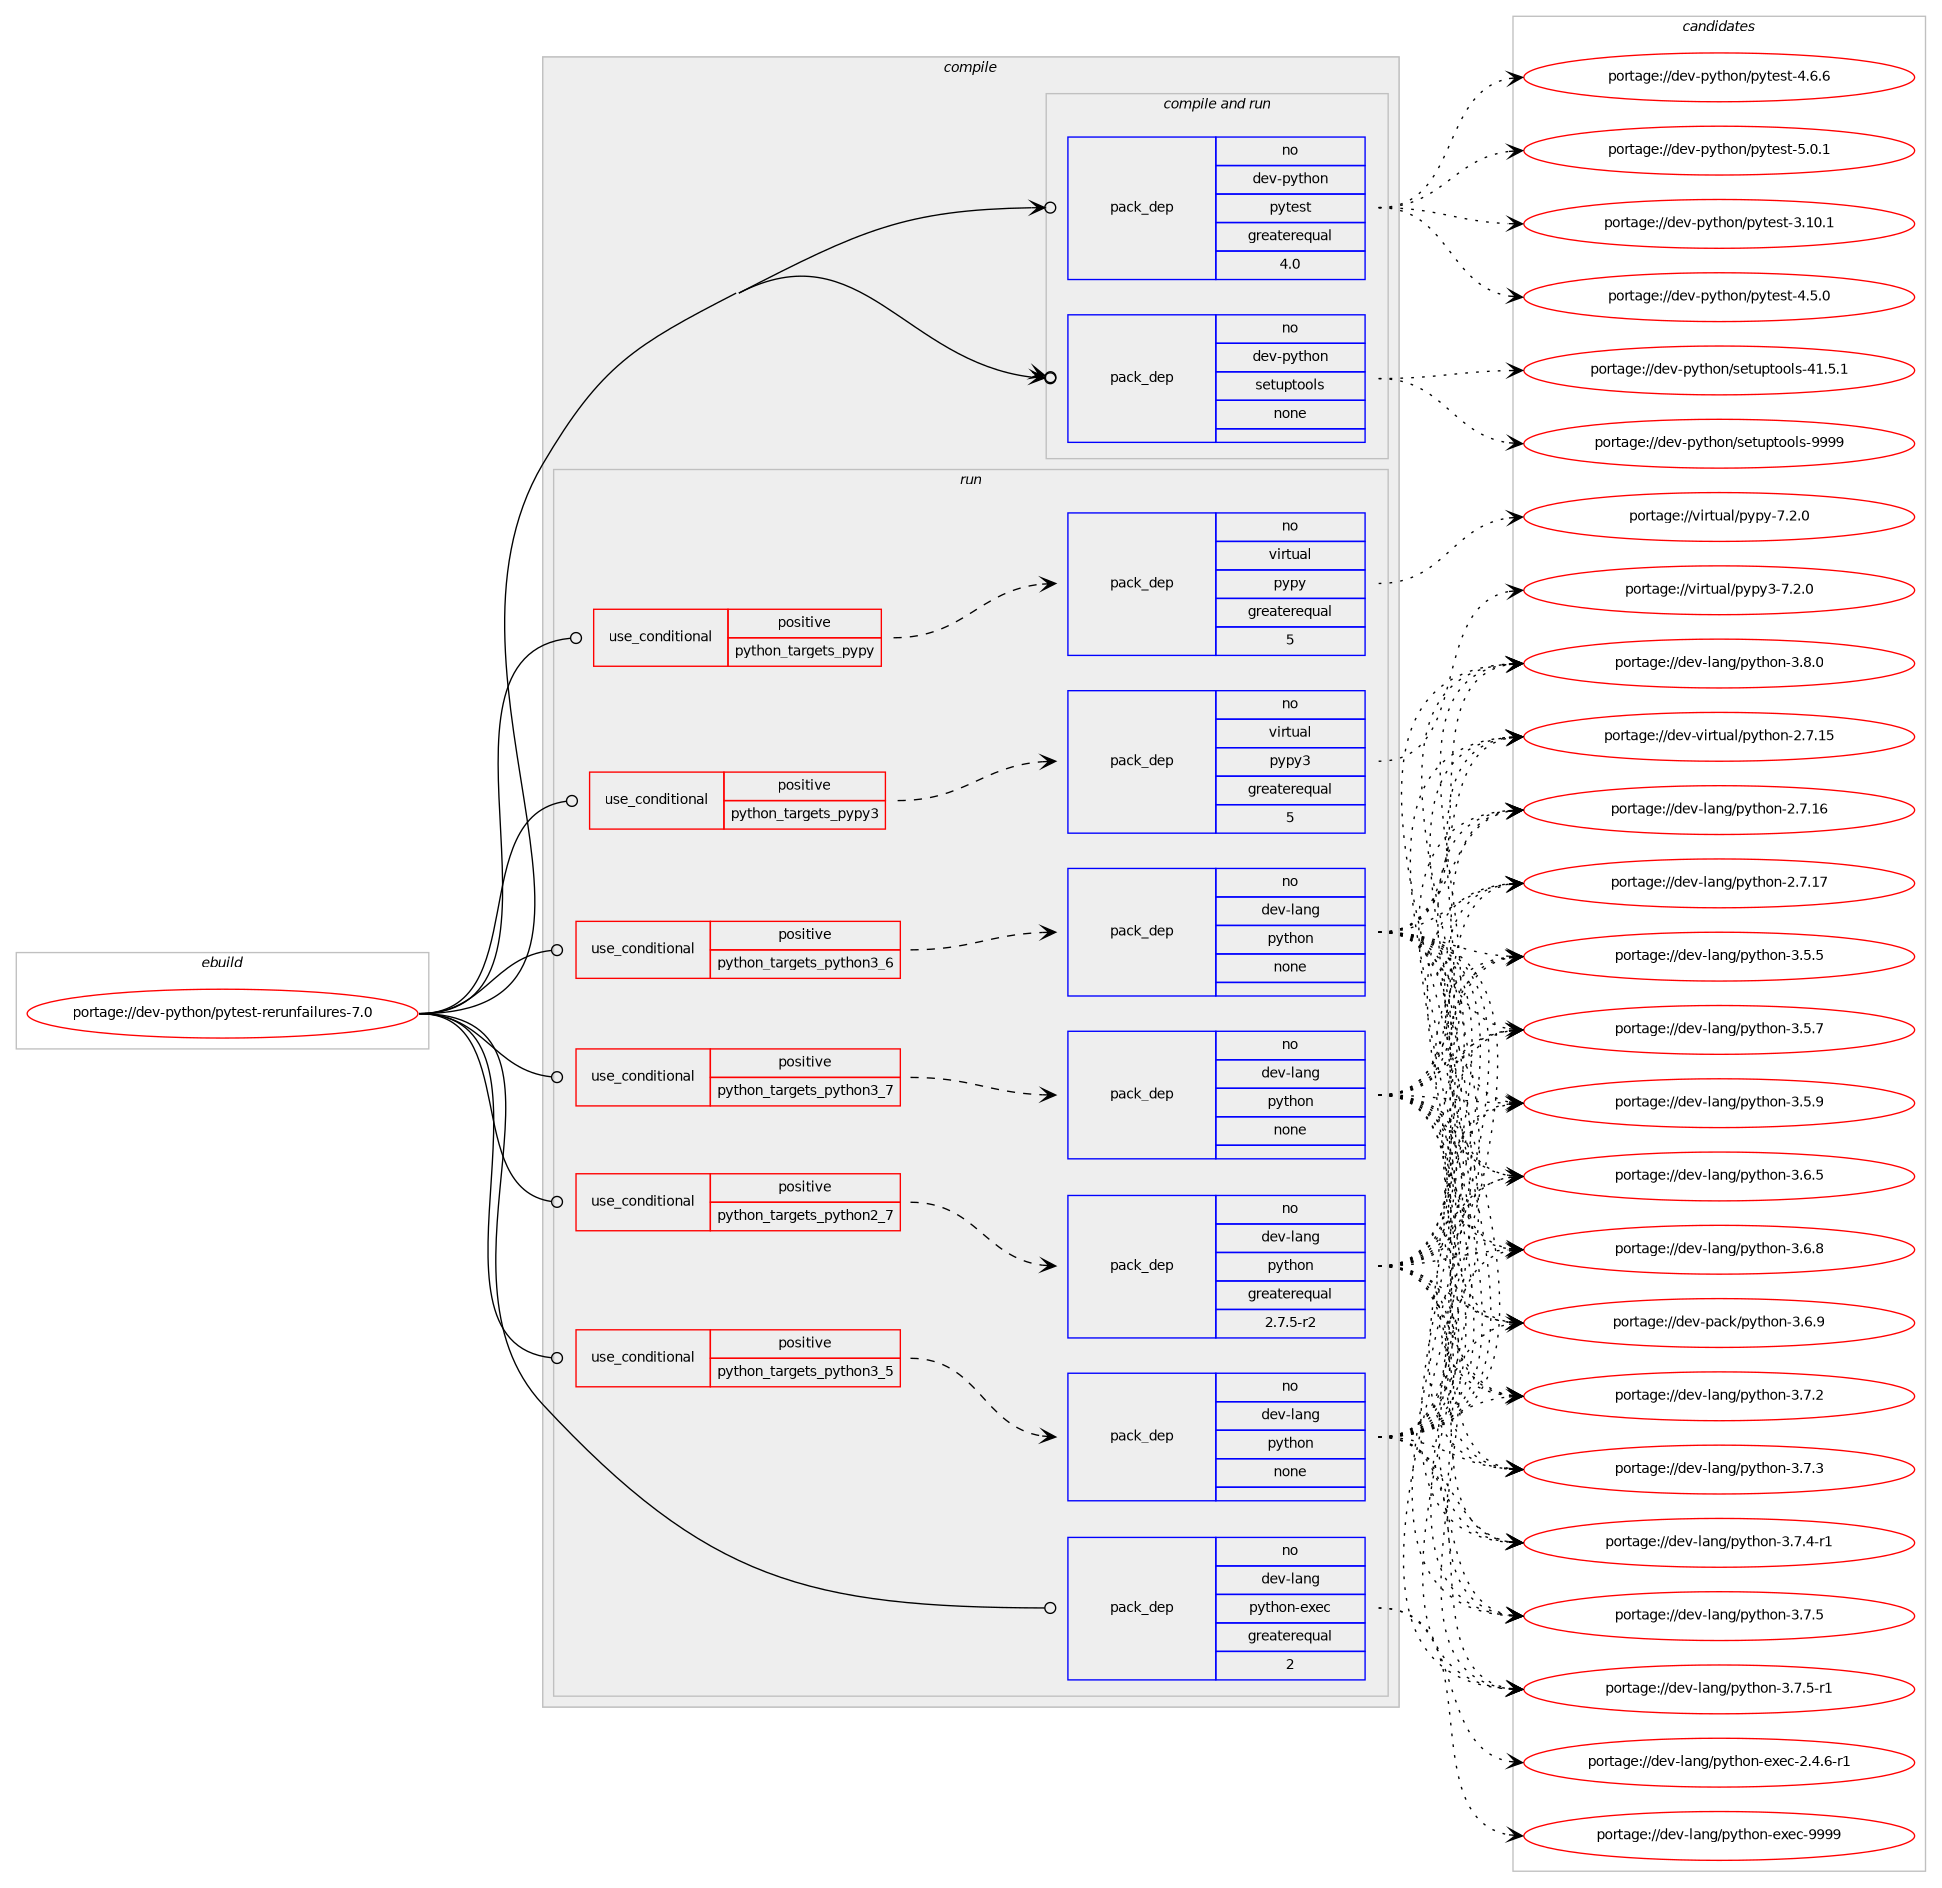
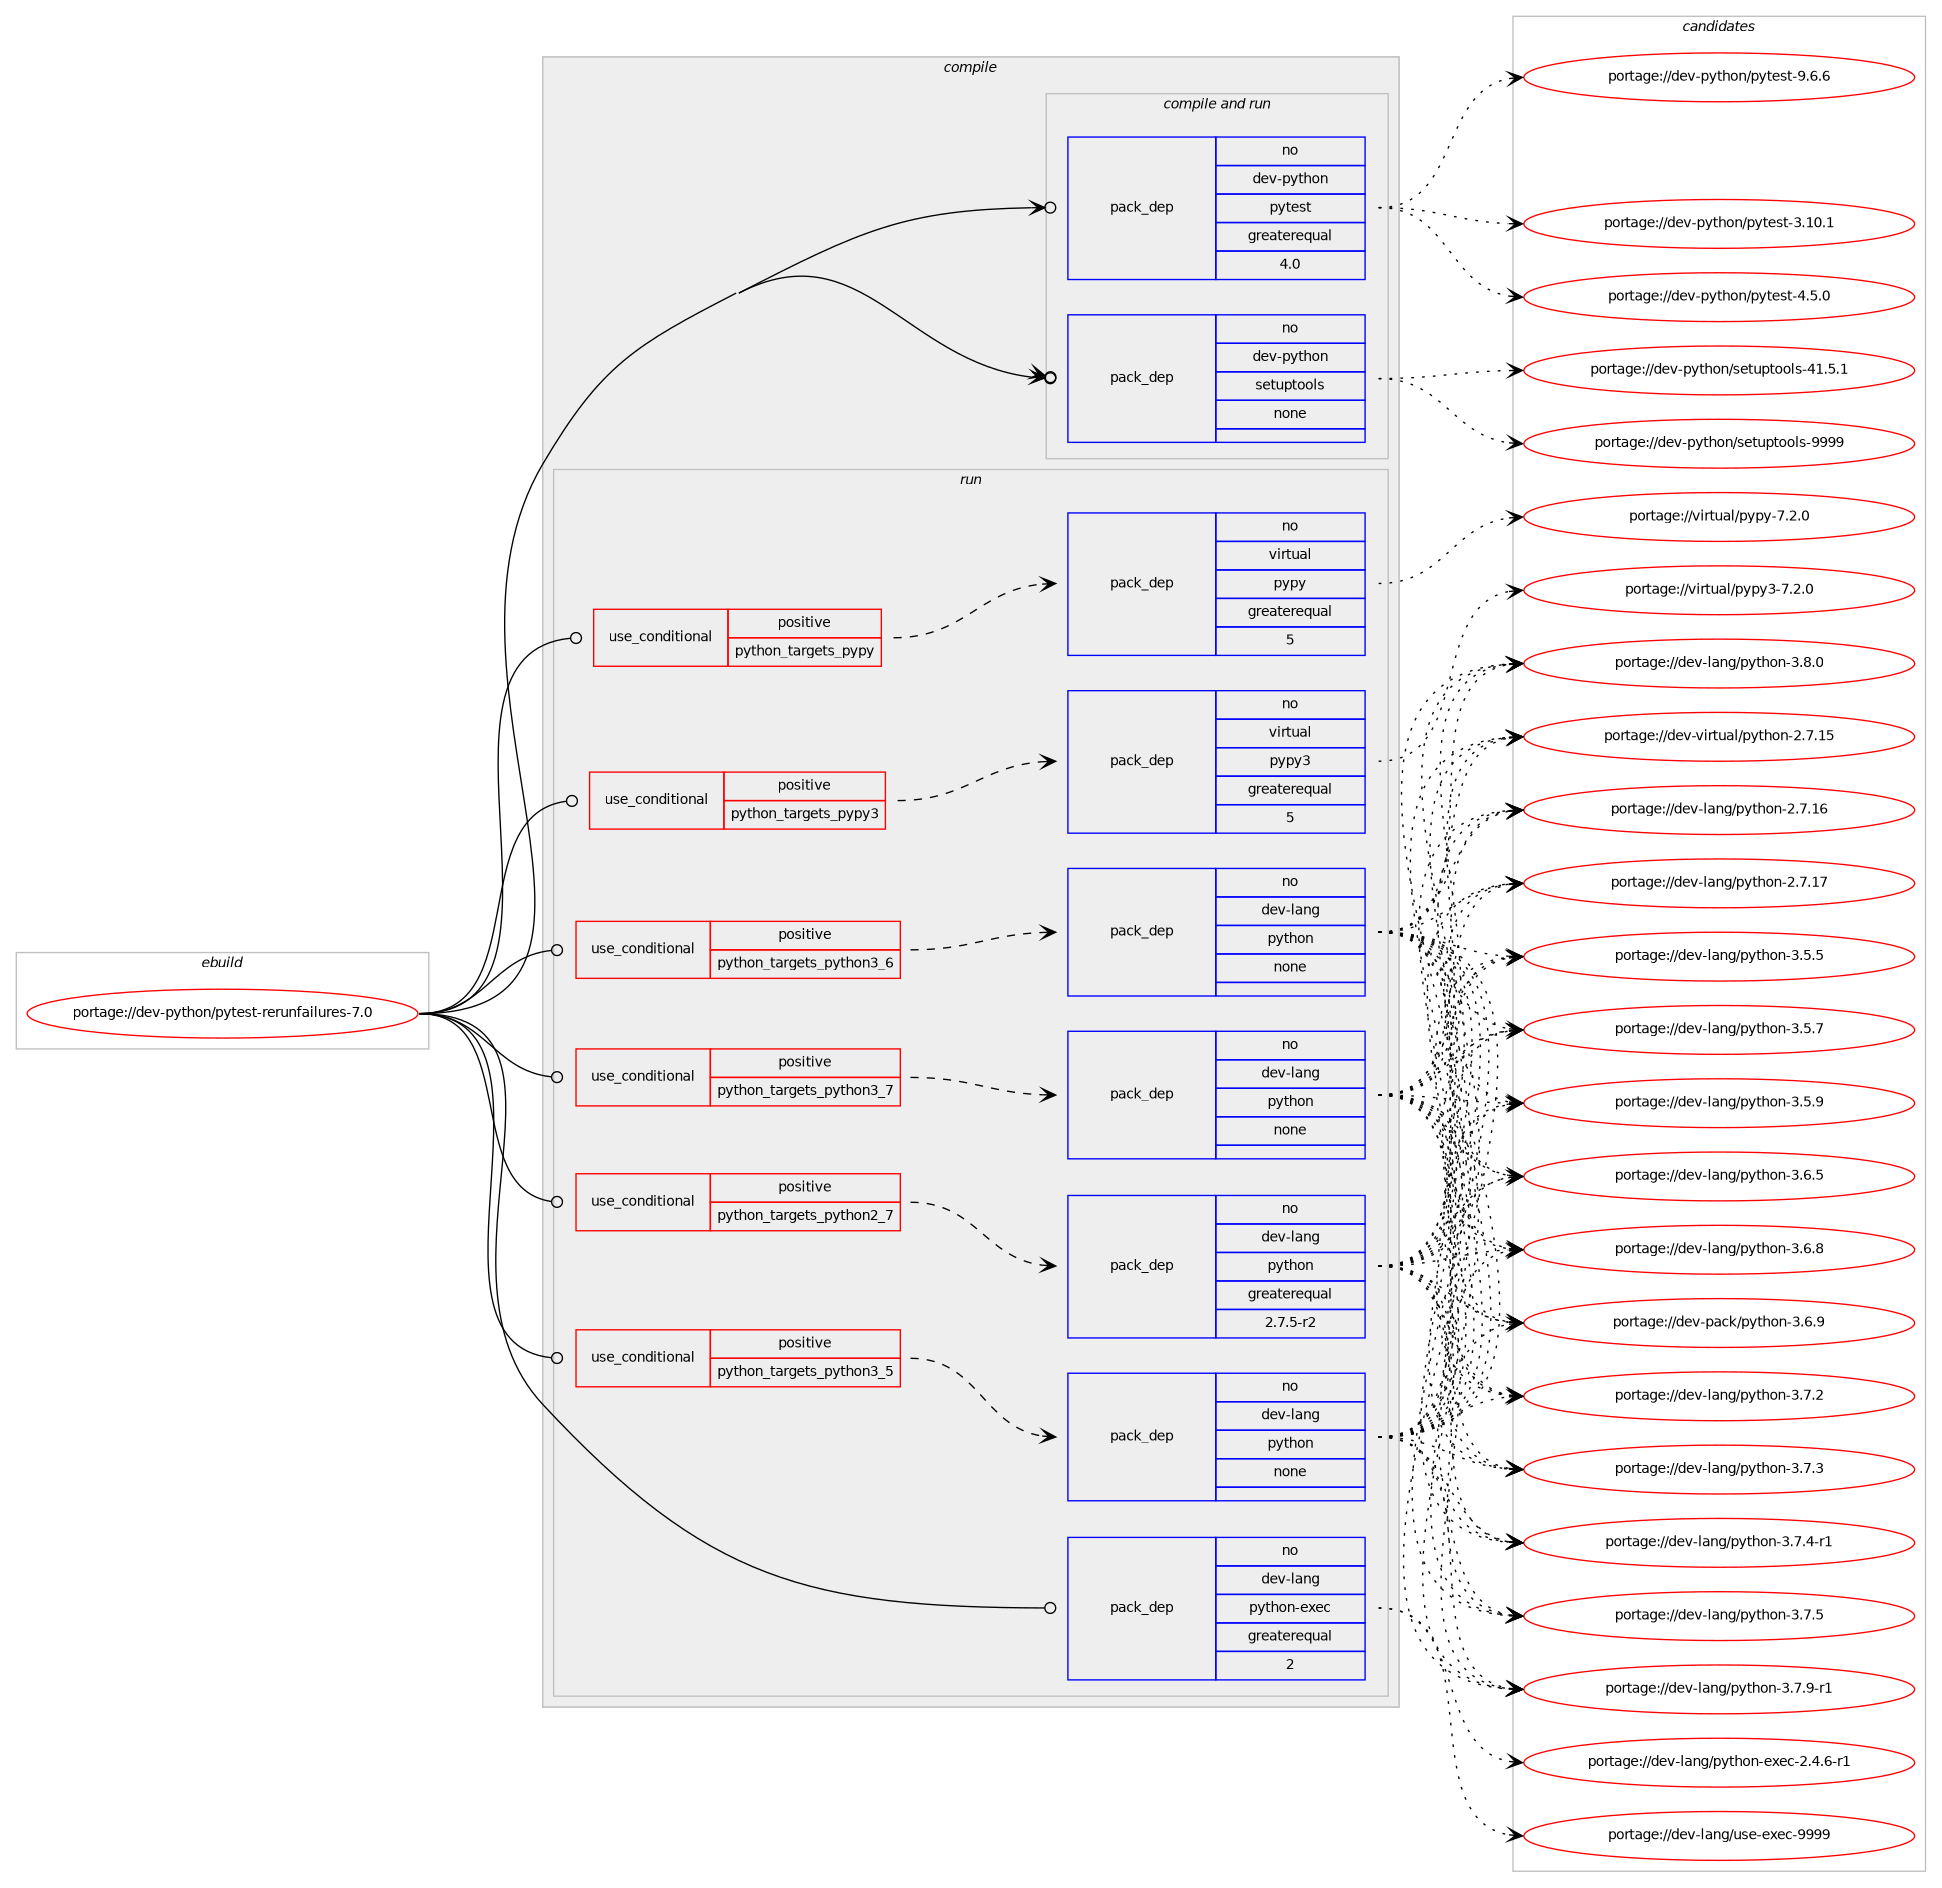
(1719, 77) -> (1719, 77)
(1719, 151) -> none
(1719, 1689) -> (1719, 1689)
(1719, 1836) -> (1719, 1836)
